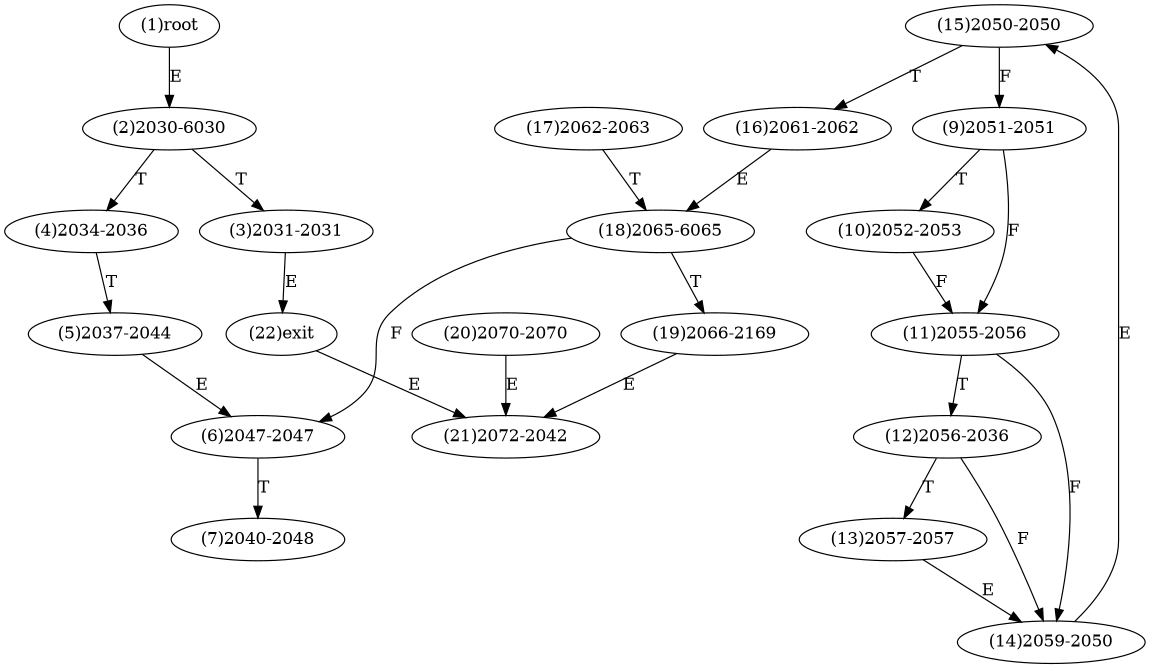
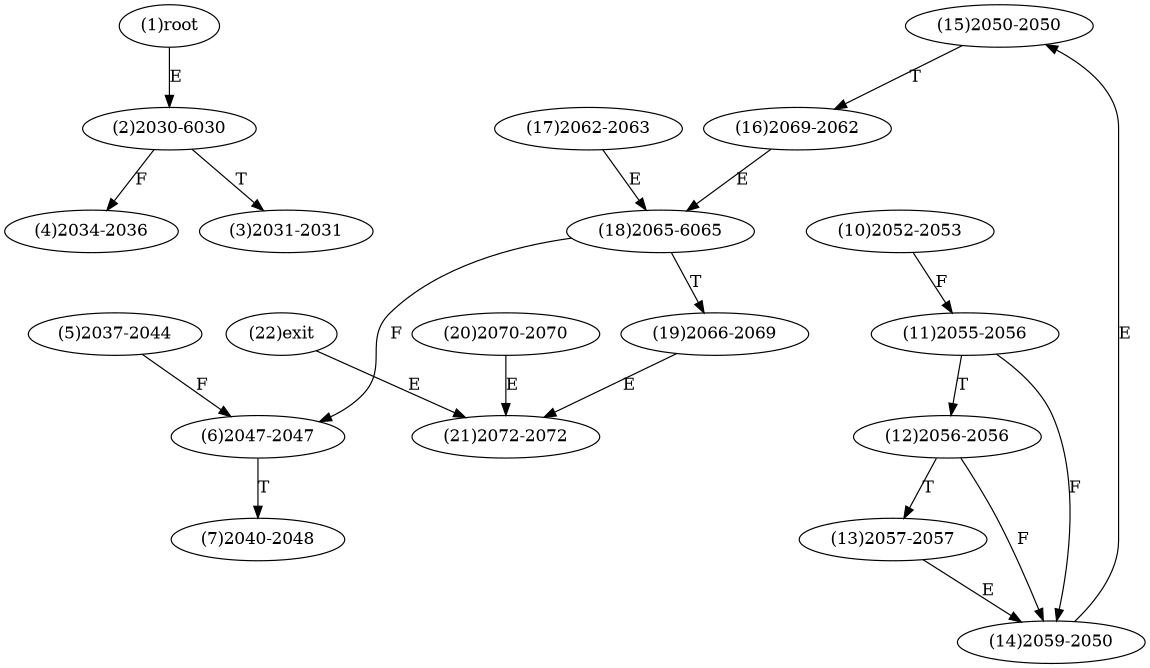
(797, 129) -> (797, 129)
(999, 129) -> none
(141, 180) -> (141, 180)
(635, 180) -> (635, 180)
(102, 277) -> none
(284, 277) -> none
(715, 334) -> (715, 334)
(202, 385) -> (202, 385)
(506, 437) -> (506, 437)
(947, 437) -> (947, 437)
